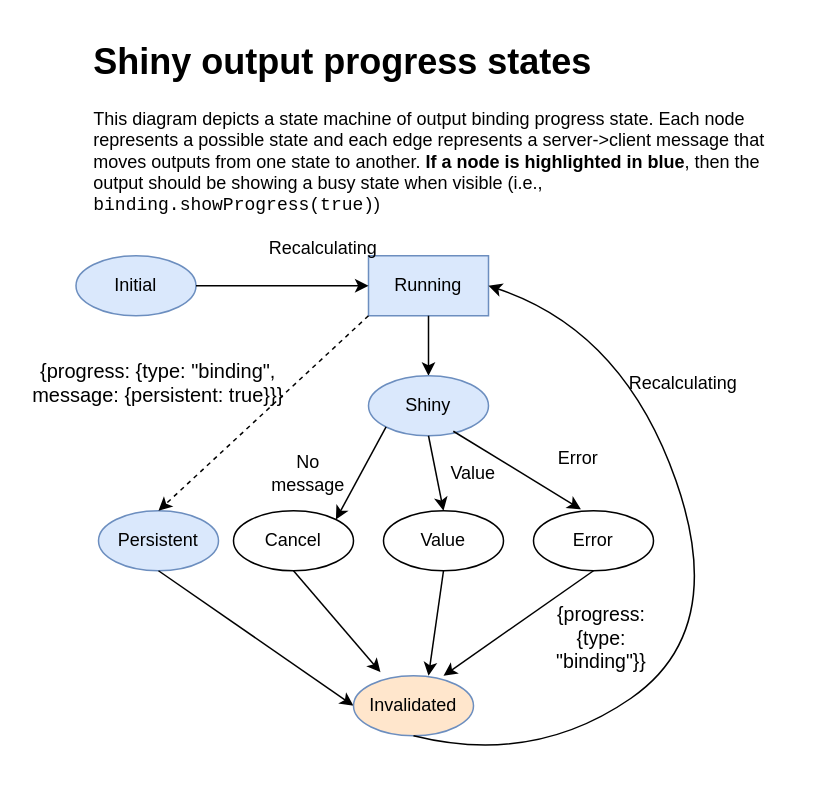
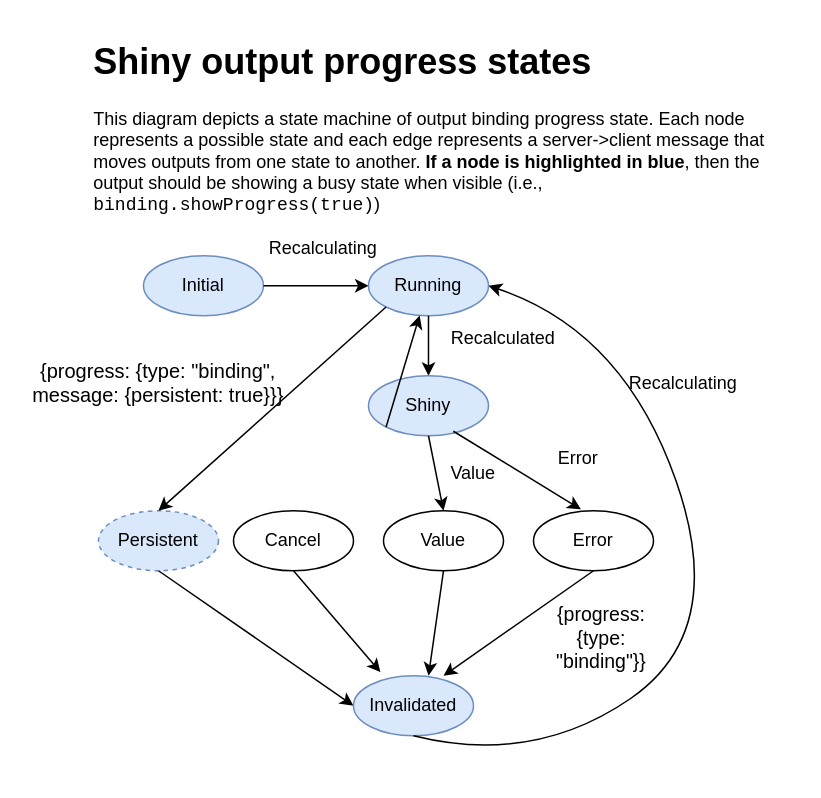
(136, 286) -> (203, 286)
(428, 286) -> (428, 286)
none -> (503, 338)
(267, 410) -> (276, 405)
(363, 469) -> (401, 376)
(308, 473) -> none
(158, 541) -> (158, 541)
(413, 706) -> (413, 706)
